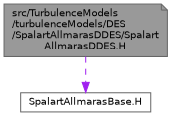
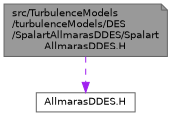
(86, 102) -> (86, 102)
